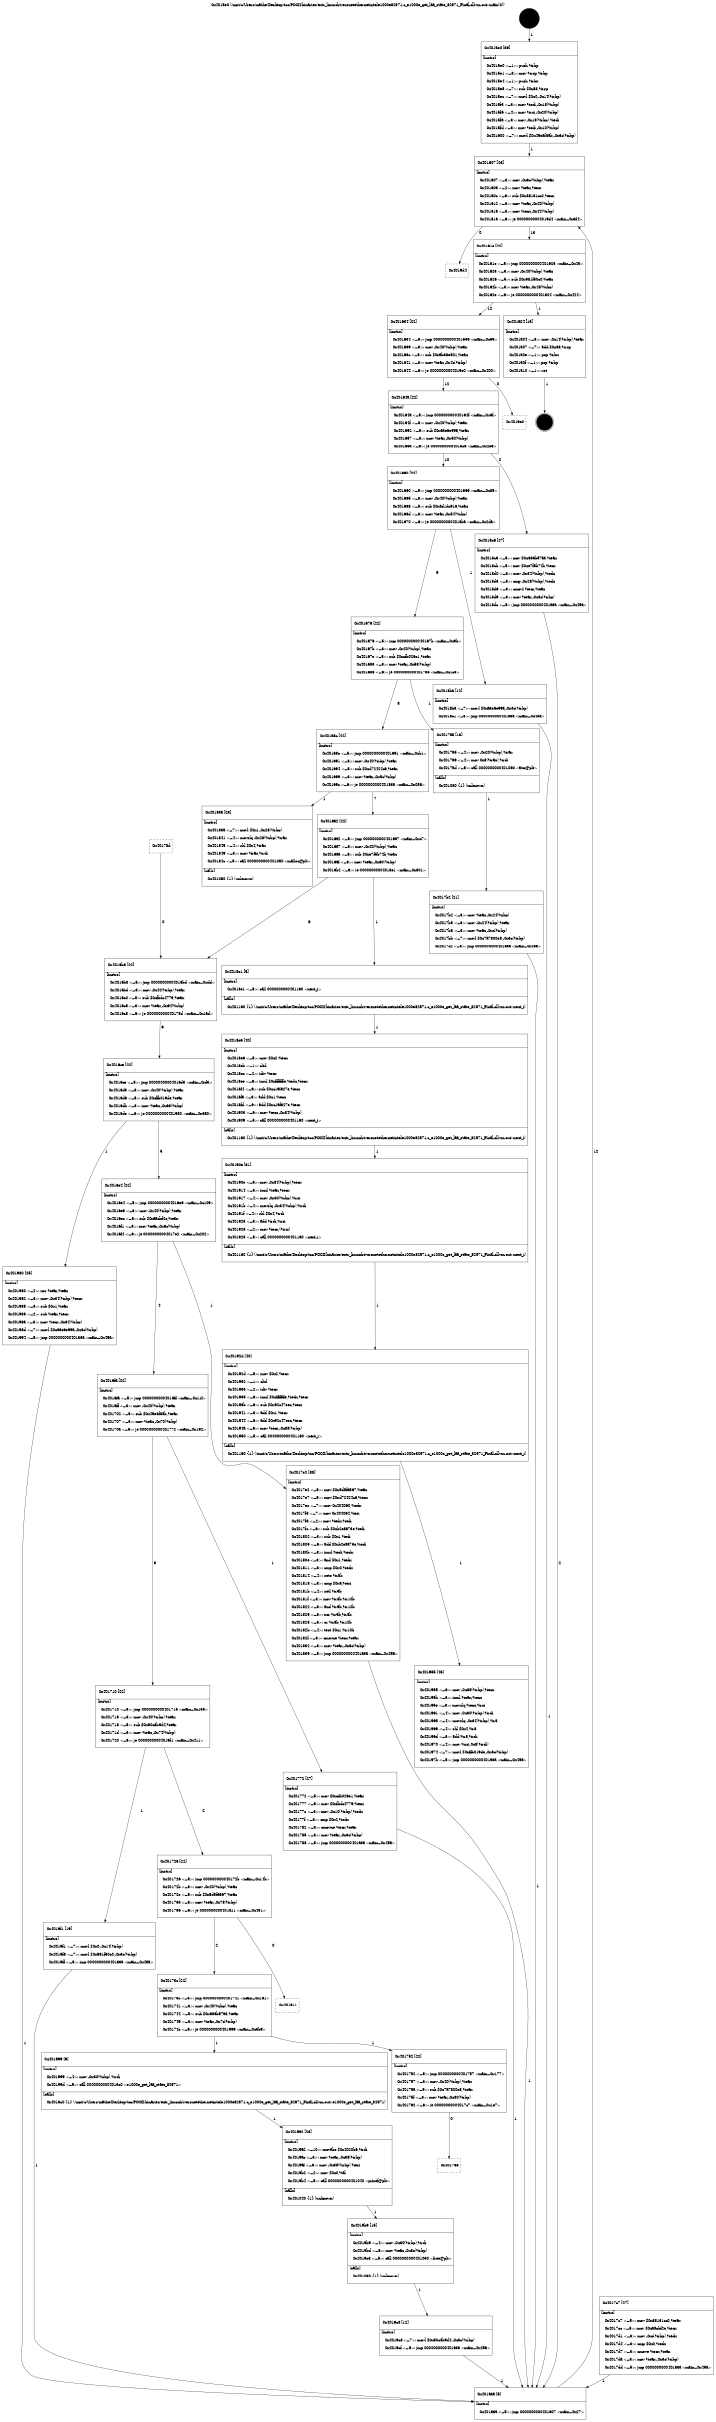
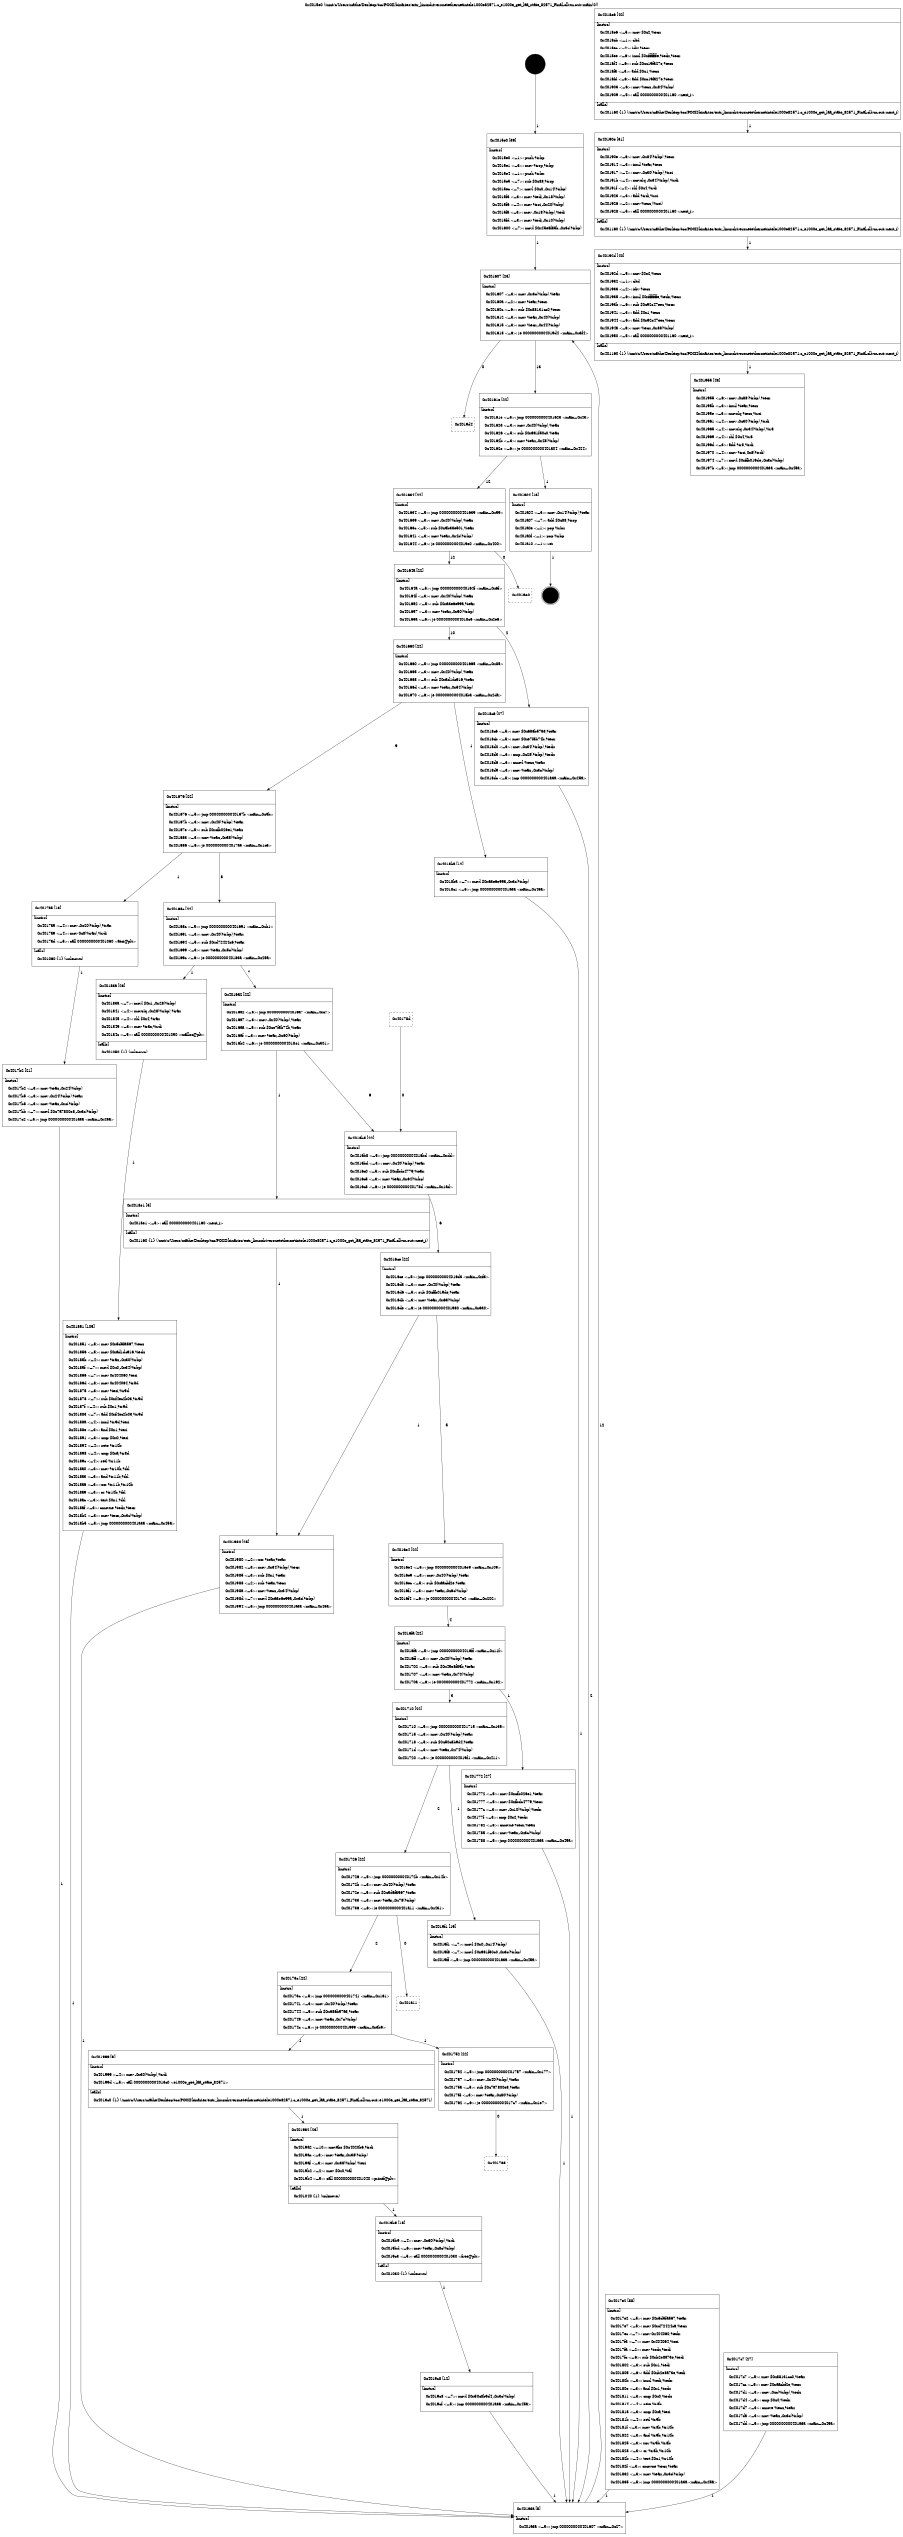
(375, 1023) -> (277, 1391)
(211, 1385) -> none
none -> (120, 1426)
